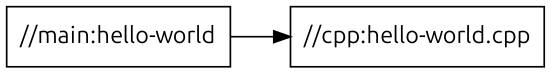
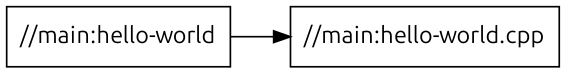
(417, 37) -> (425, 37)
